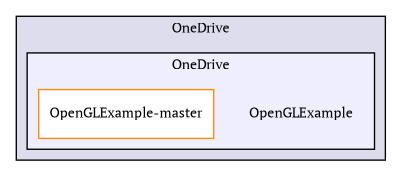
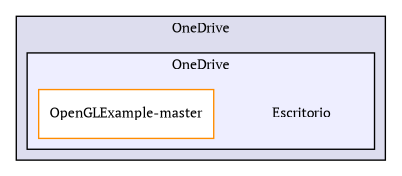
(301, 114) -> (301, 114)
